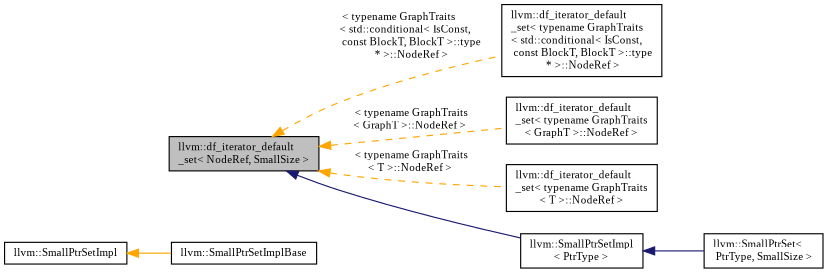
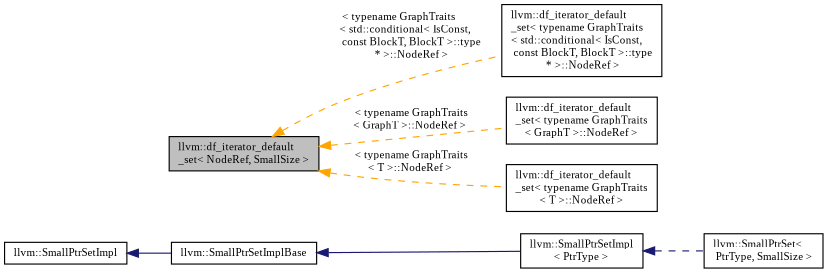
(408, 210) -> (424, 252)
(679, 251) -> (679, 251)
(155, 253) -> (155, 253)
